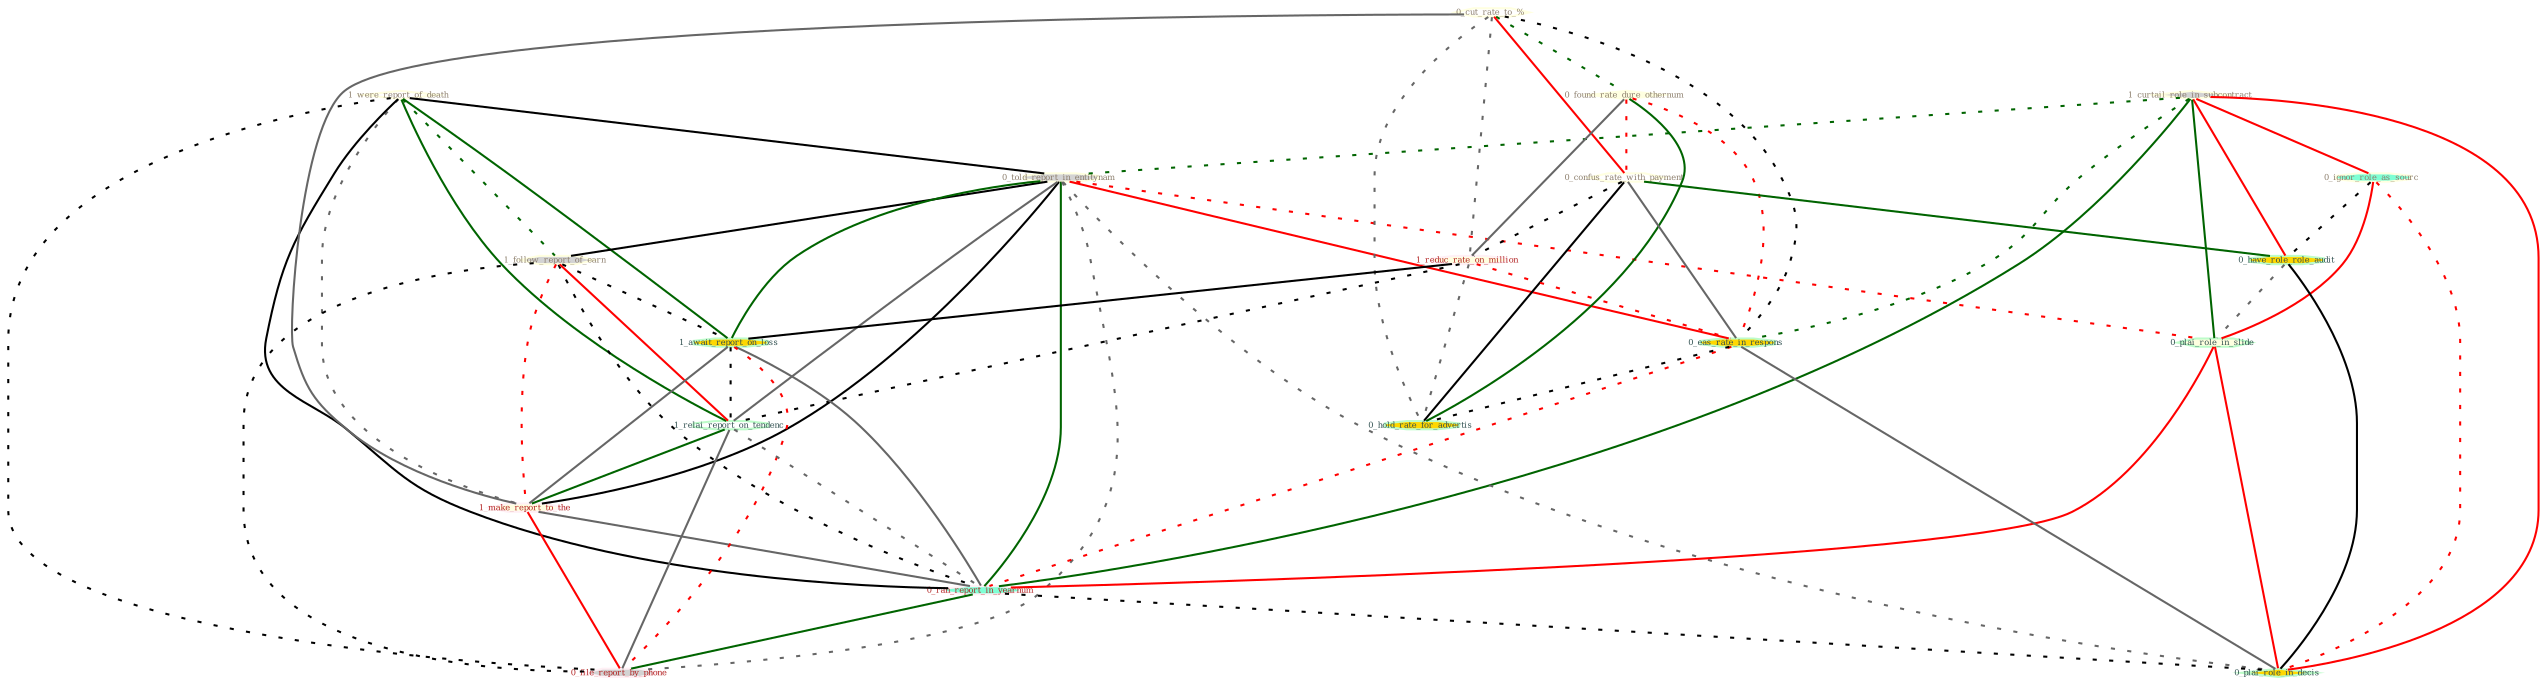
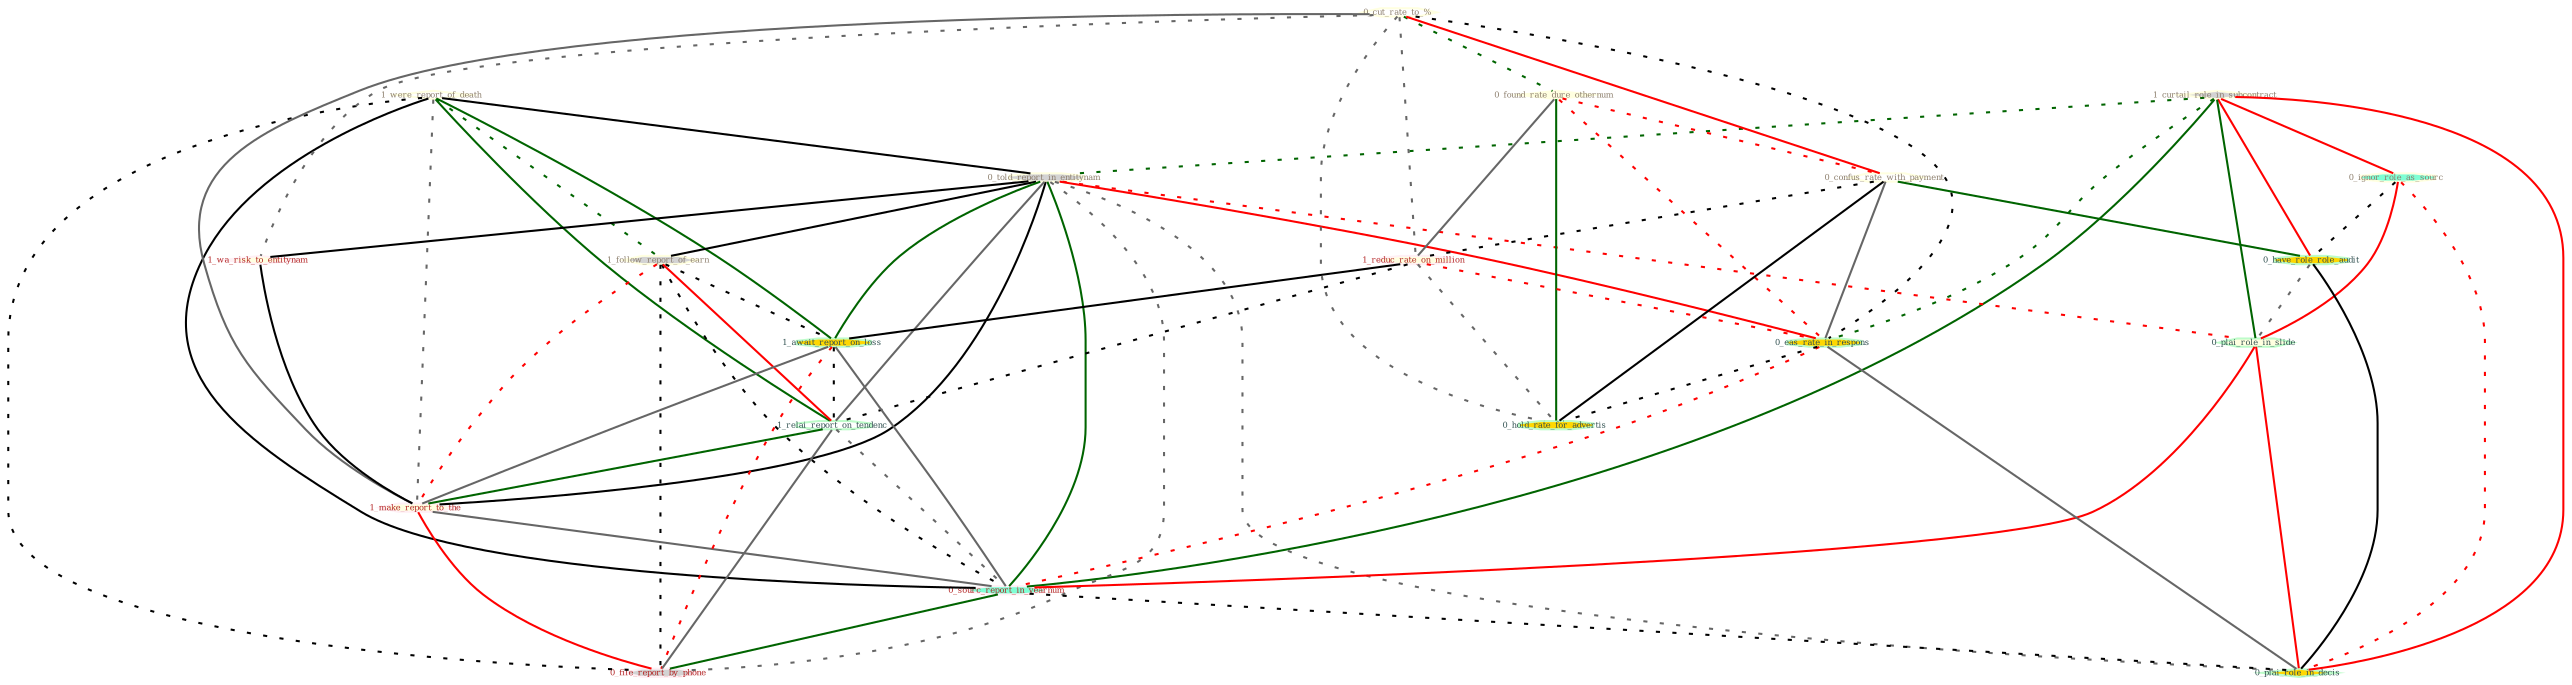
none -> (260, 260)
(982, 590) -> (1007, 590)
